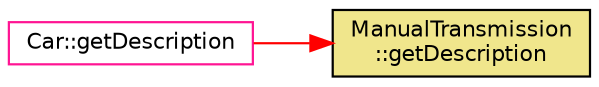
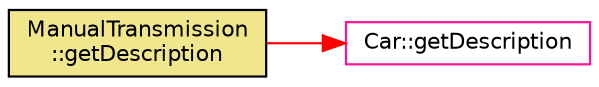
(282, 43) -> (295, 43)
